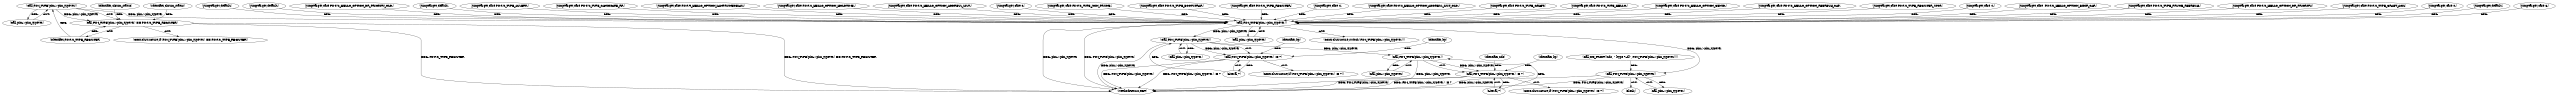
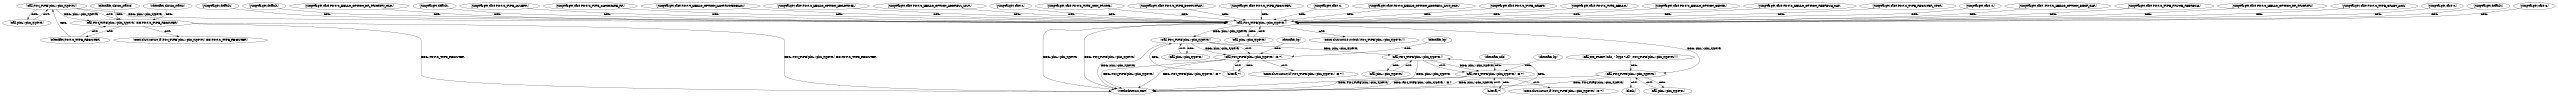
(95, 32) -> (95, 32)
